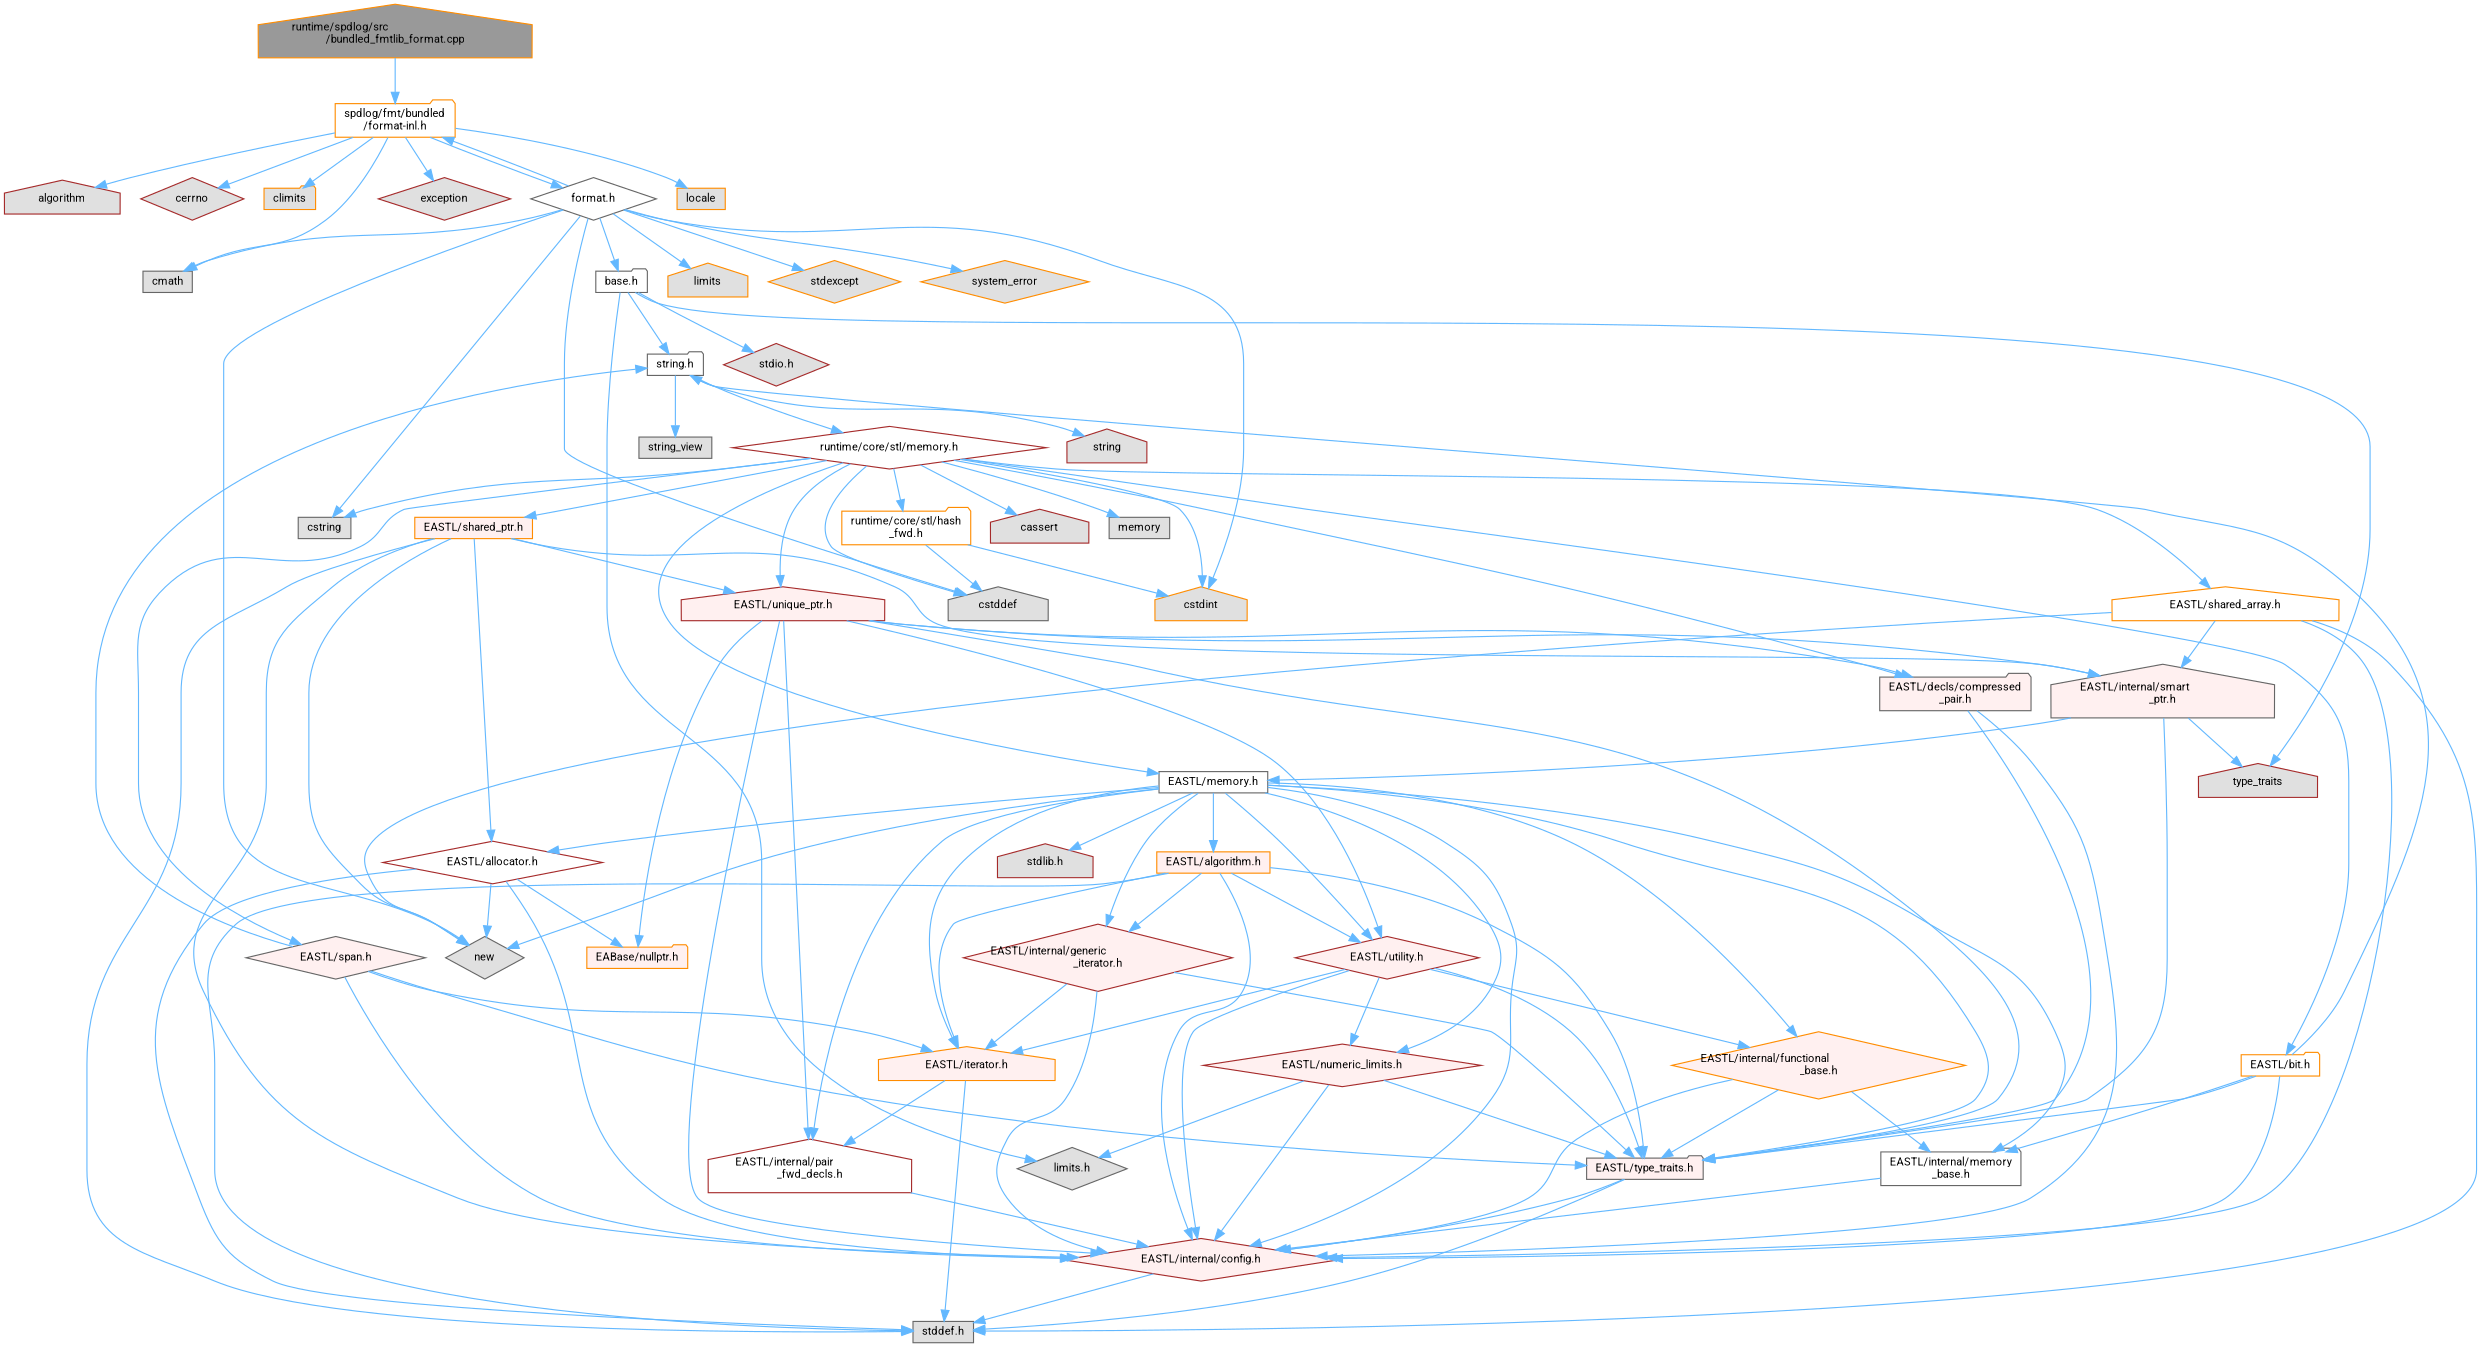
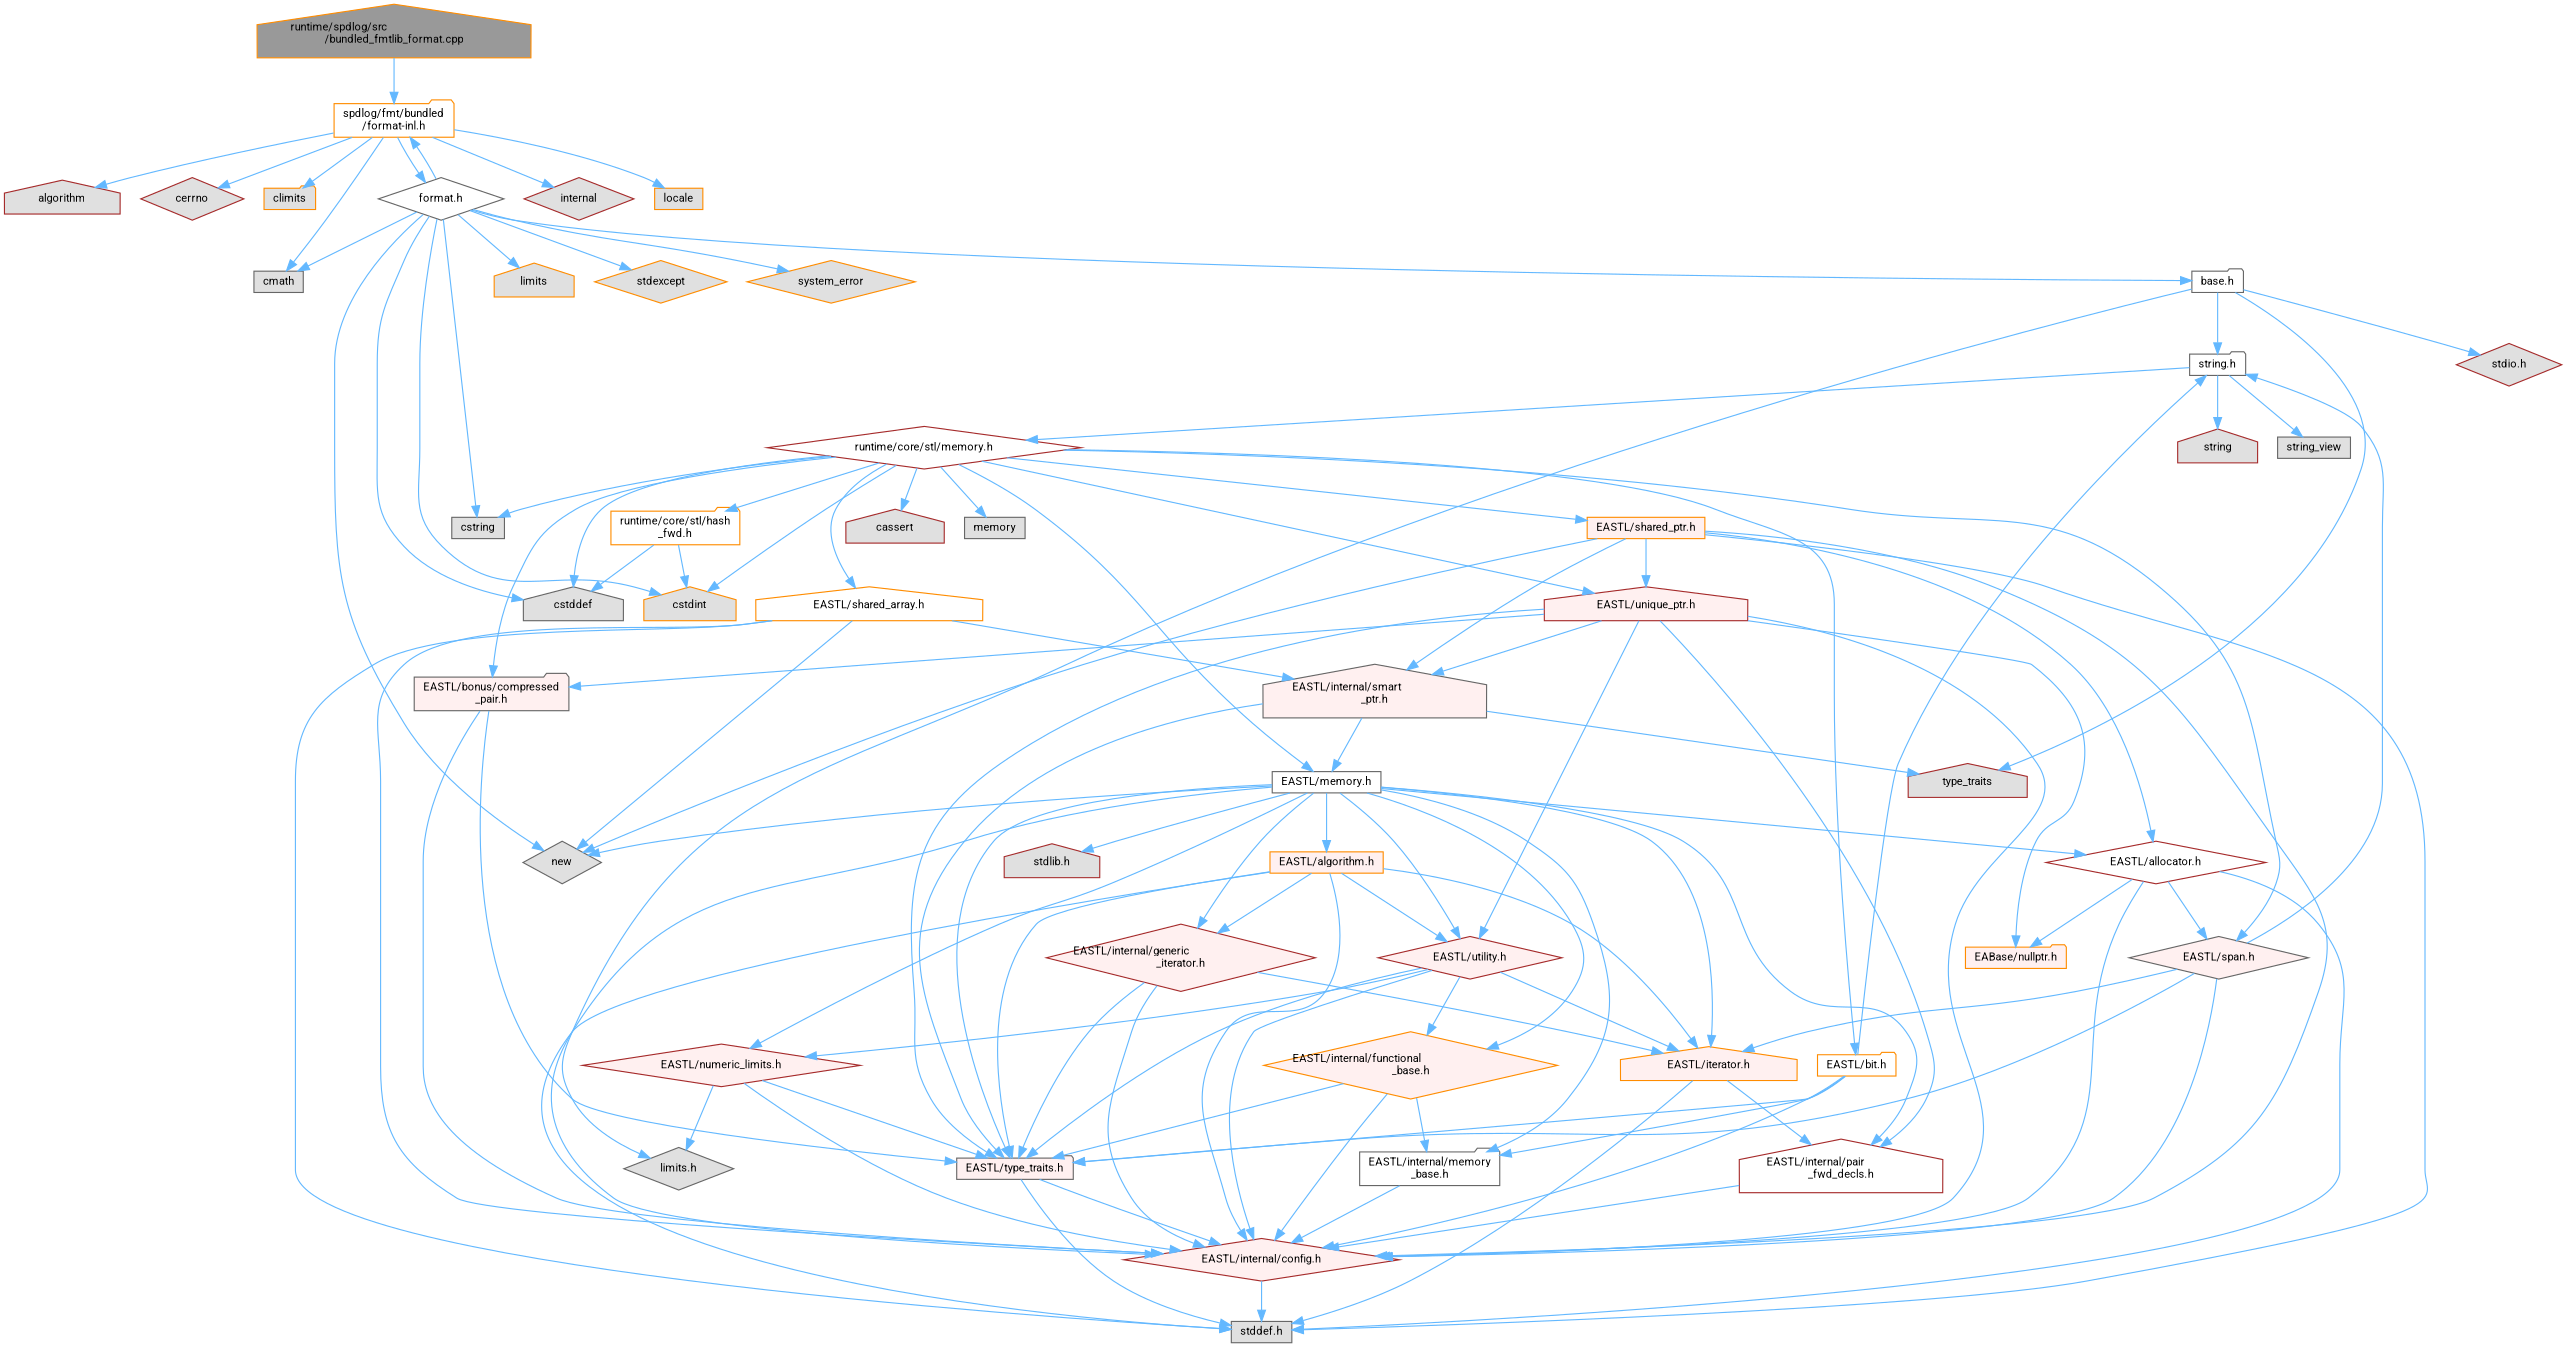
(444, 199) -> (579, 199)
(1955, 694) -> (492, 694)
(489, 905) -> (2184, 906)
